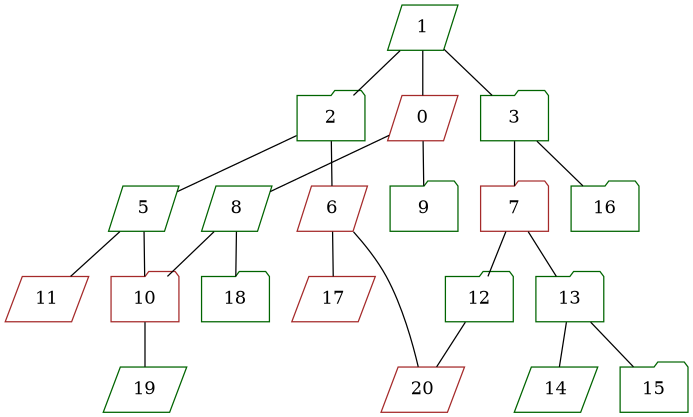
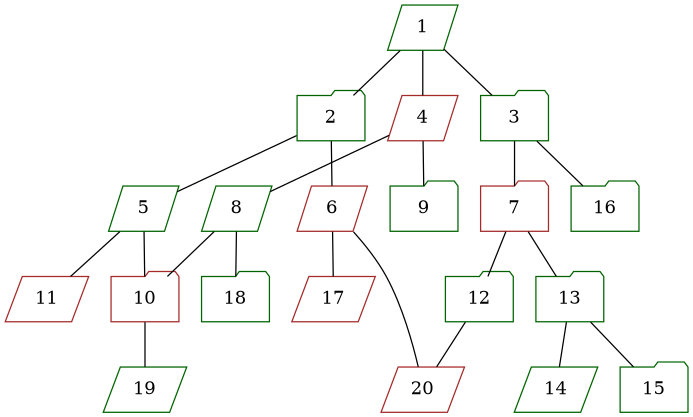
(423, 118) -> (423, 118)
